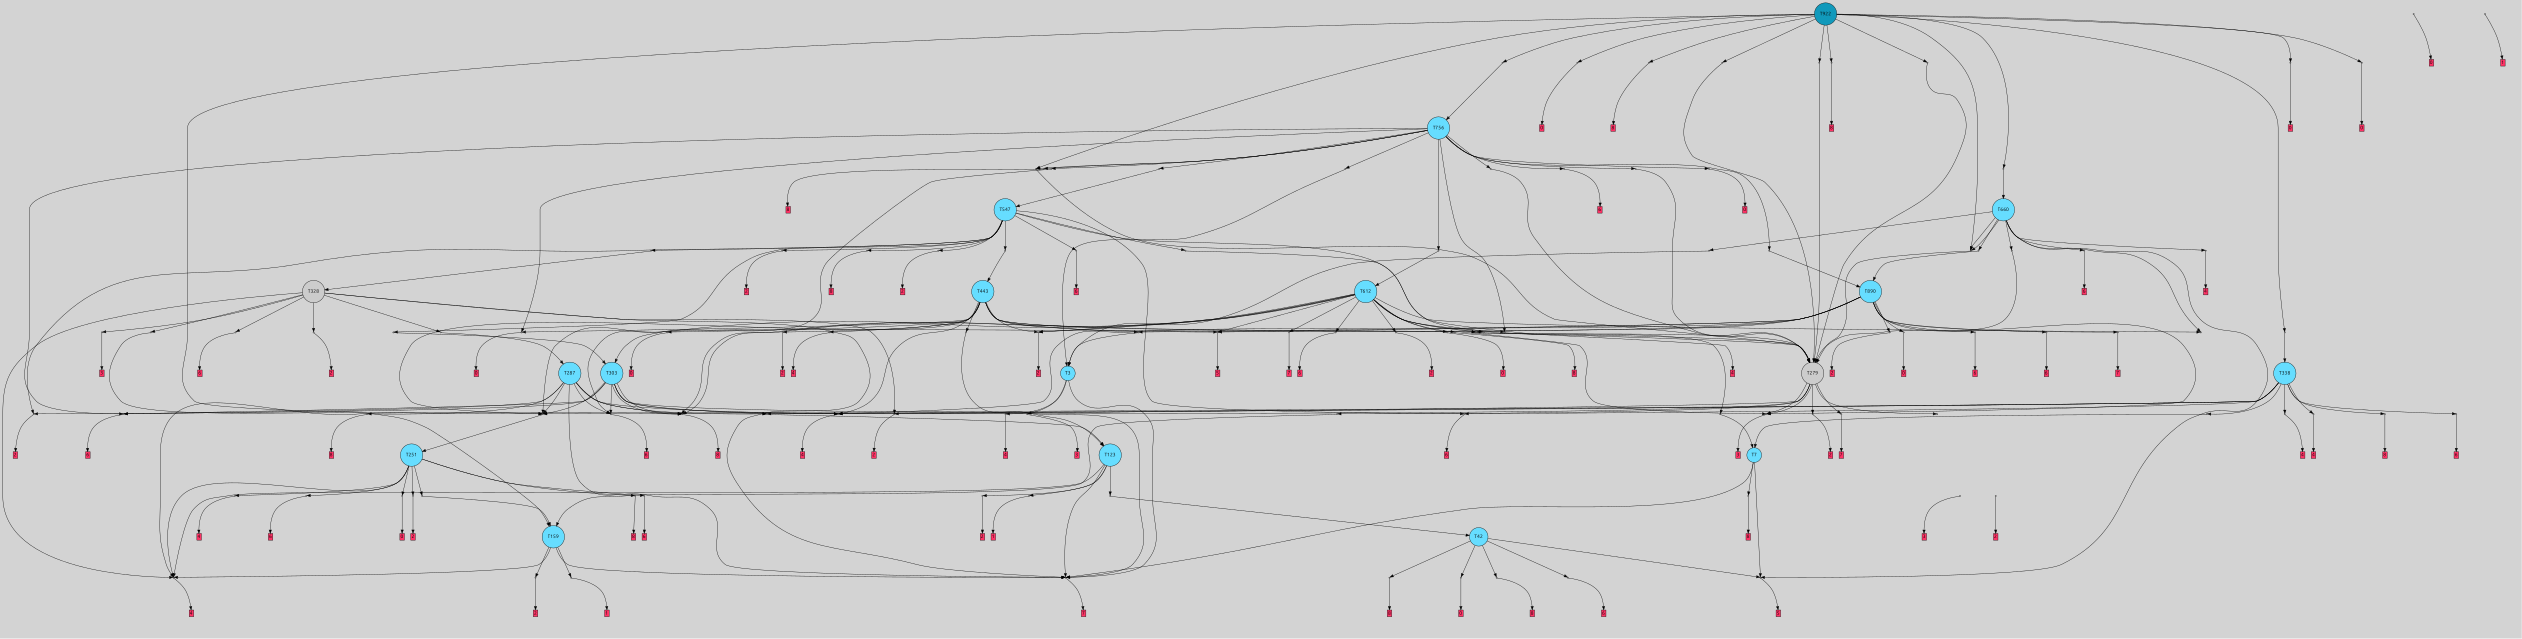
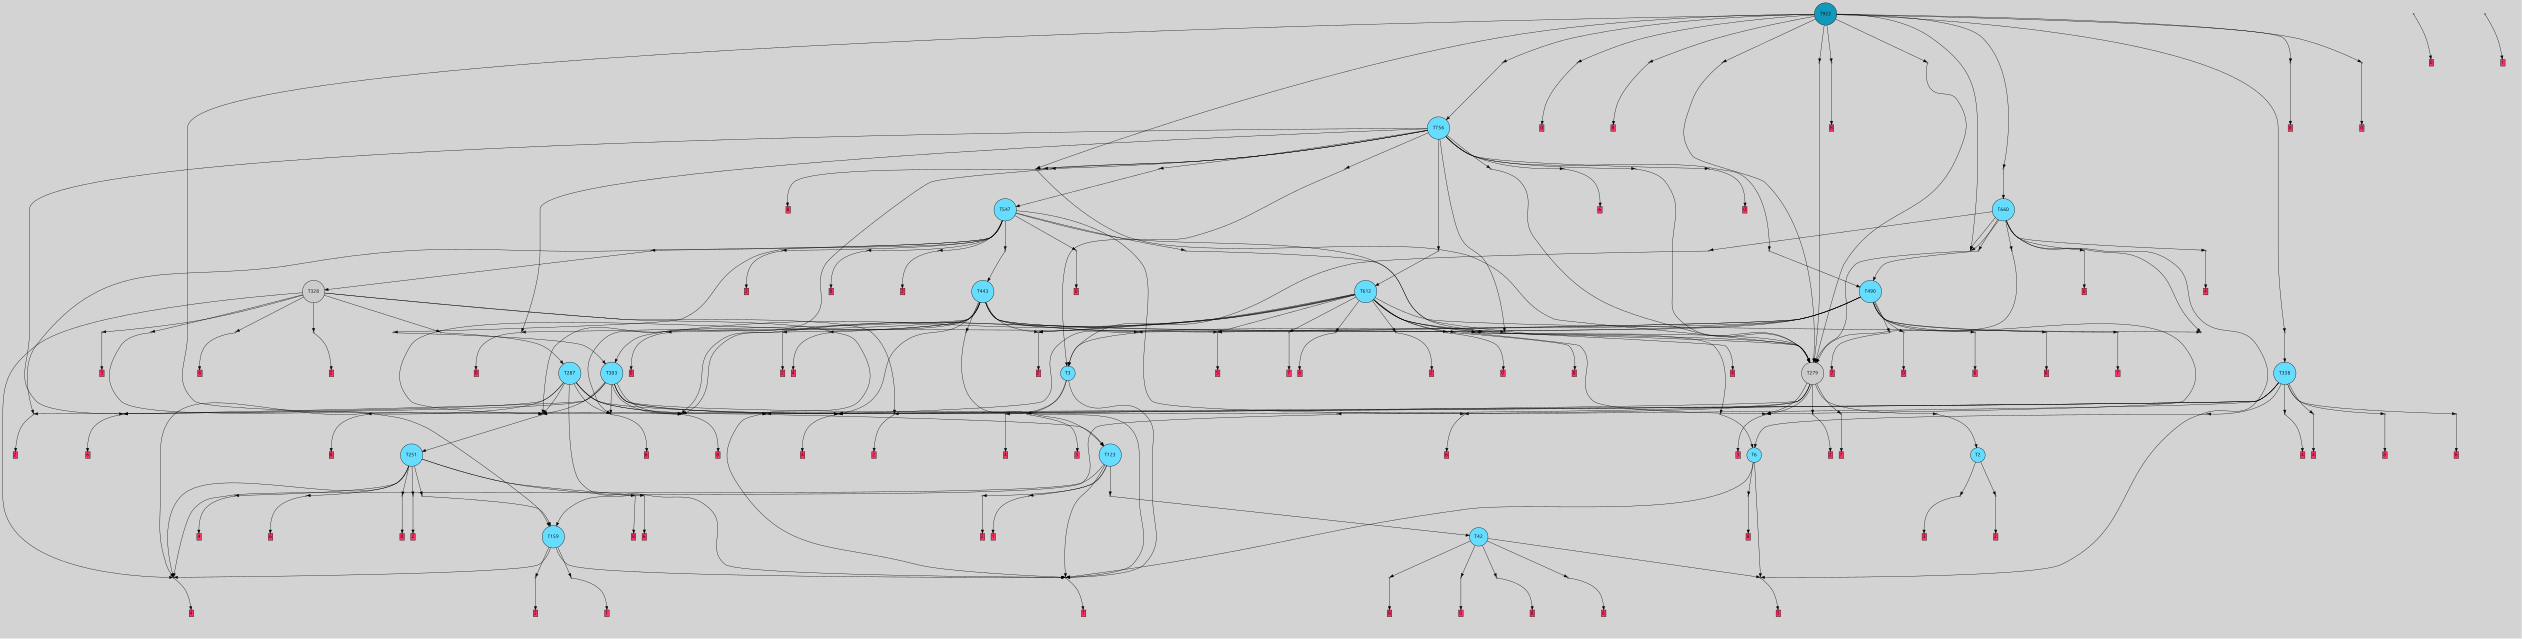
(1870, 292) -> (1870, 292)
(1754, 455) -> (1754, 455)
none -> (1978, 455)
